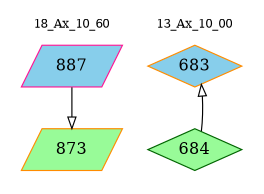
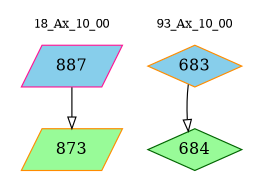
(72, 25) -> (72, 25)
(195, 25) -> (195, 25)
(203, 114) -> (187, 102)
